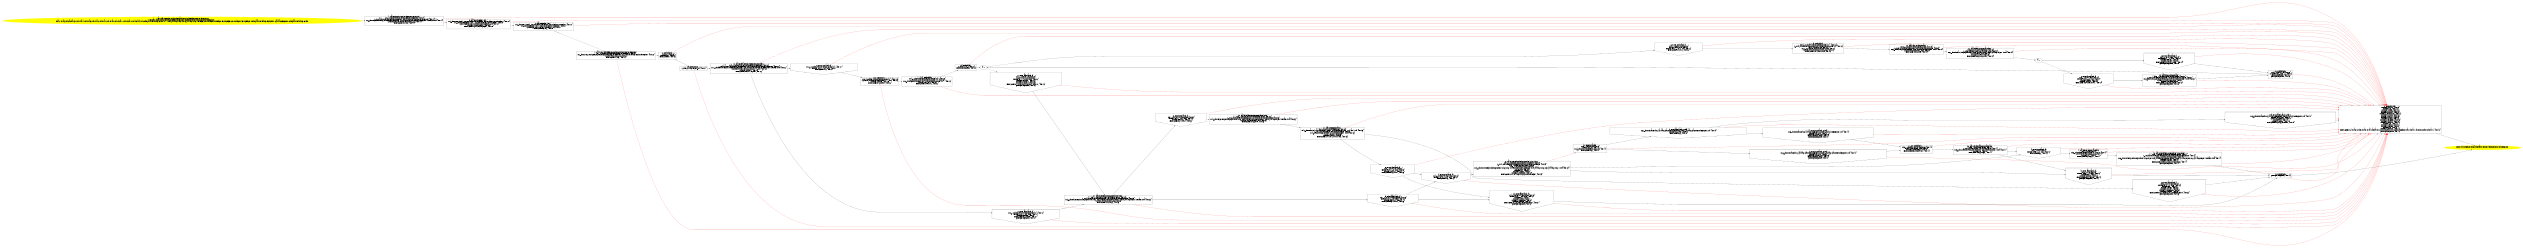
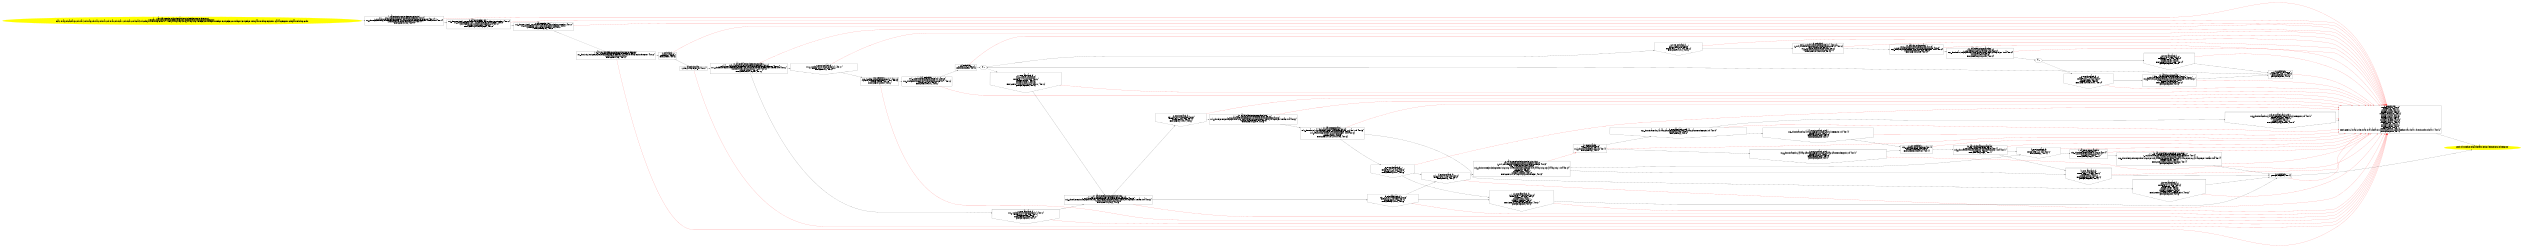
(693, 69) -> (693, 69)
